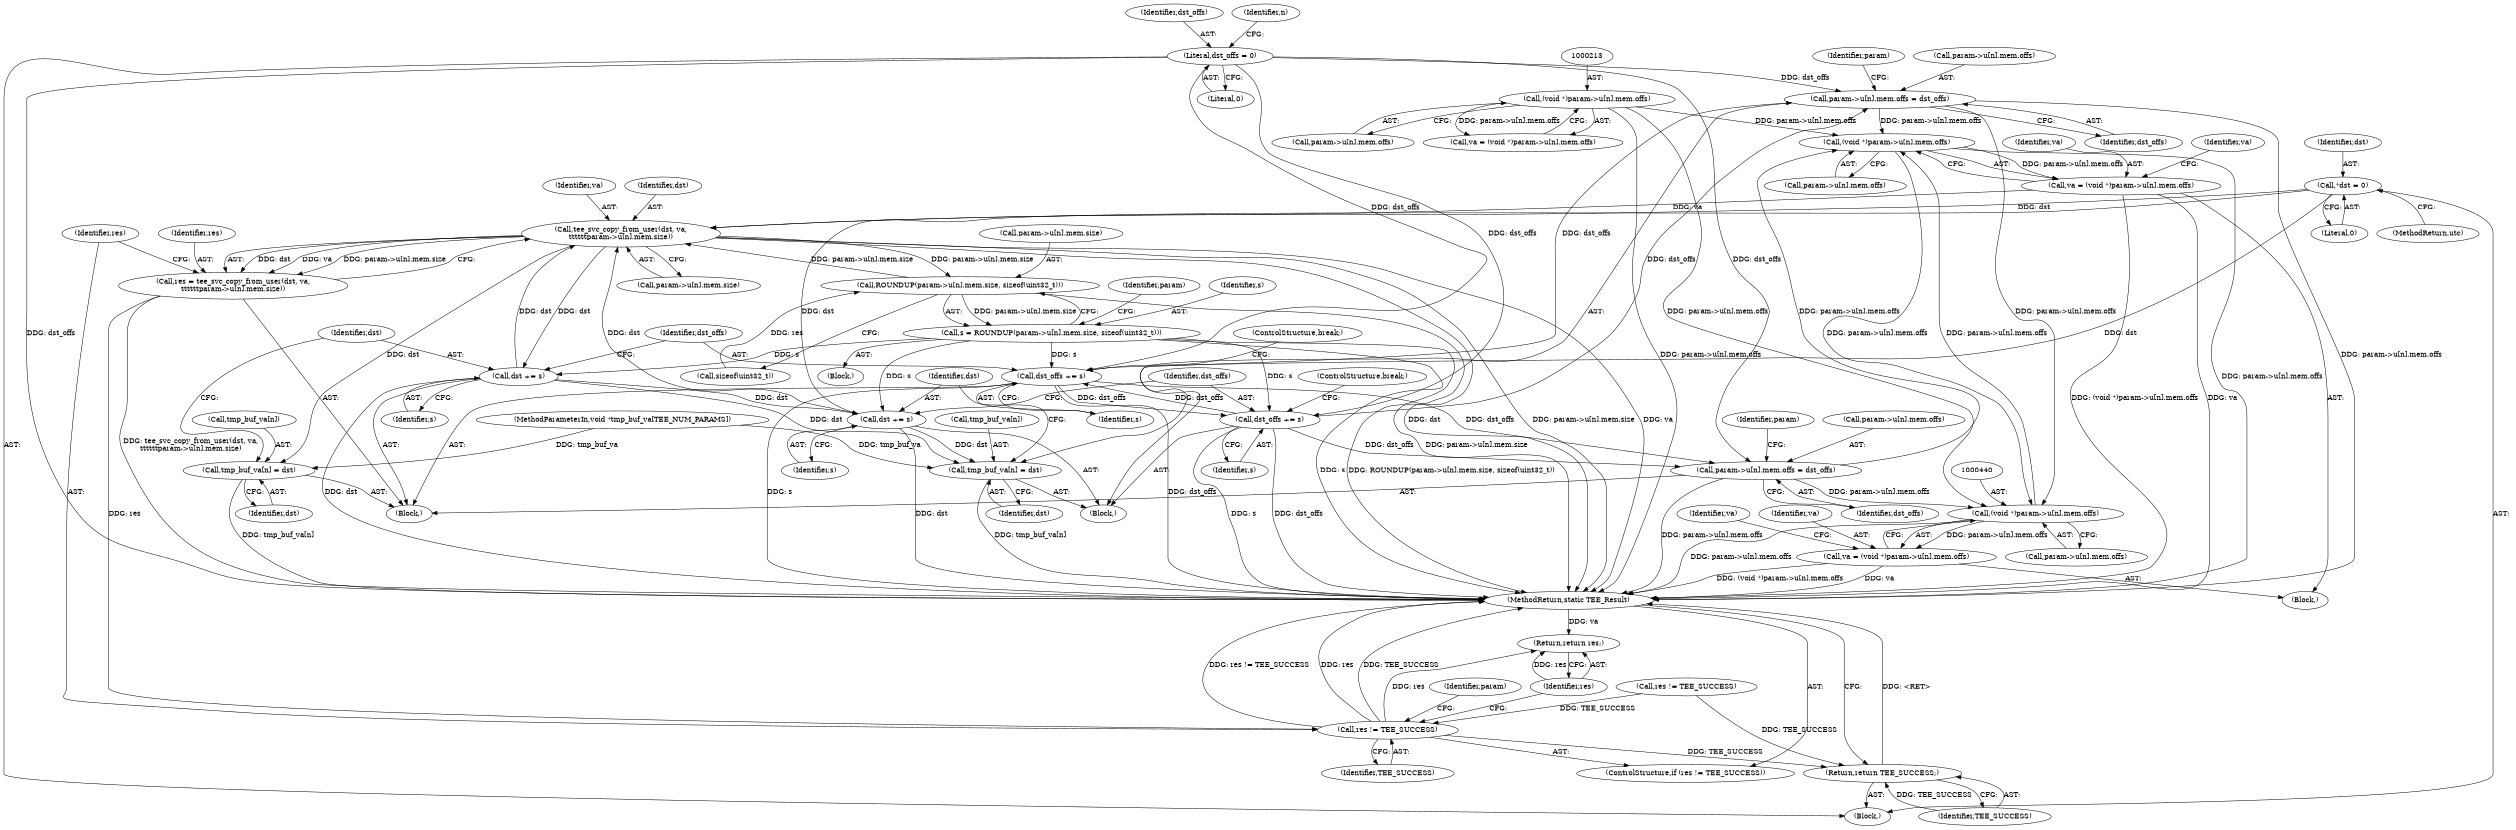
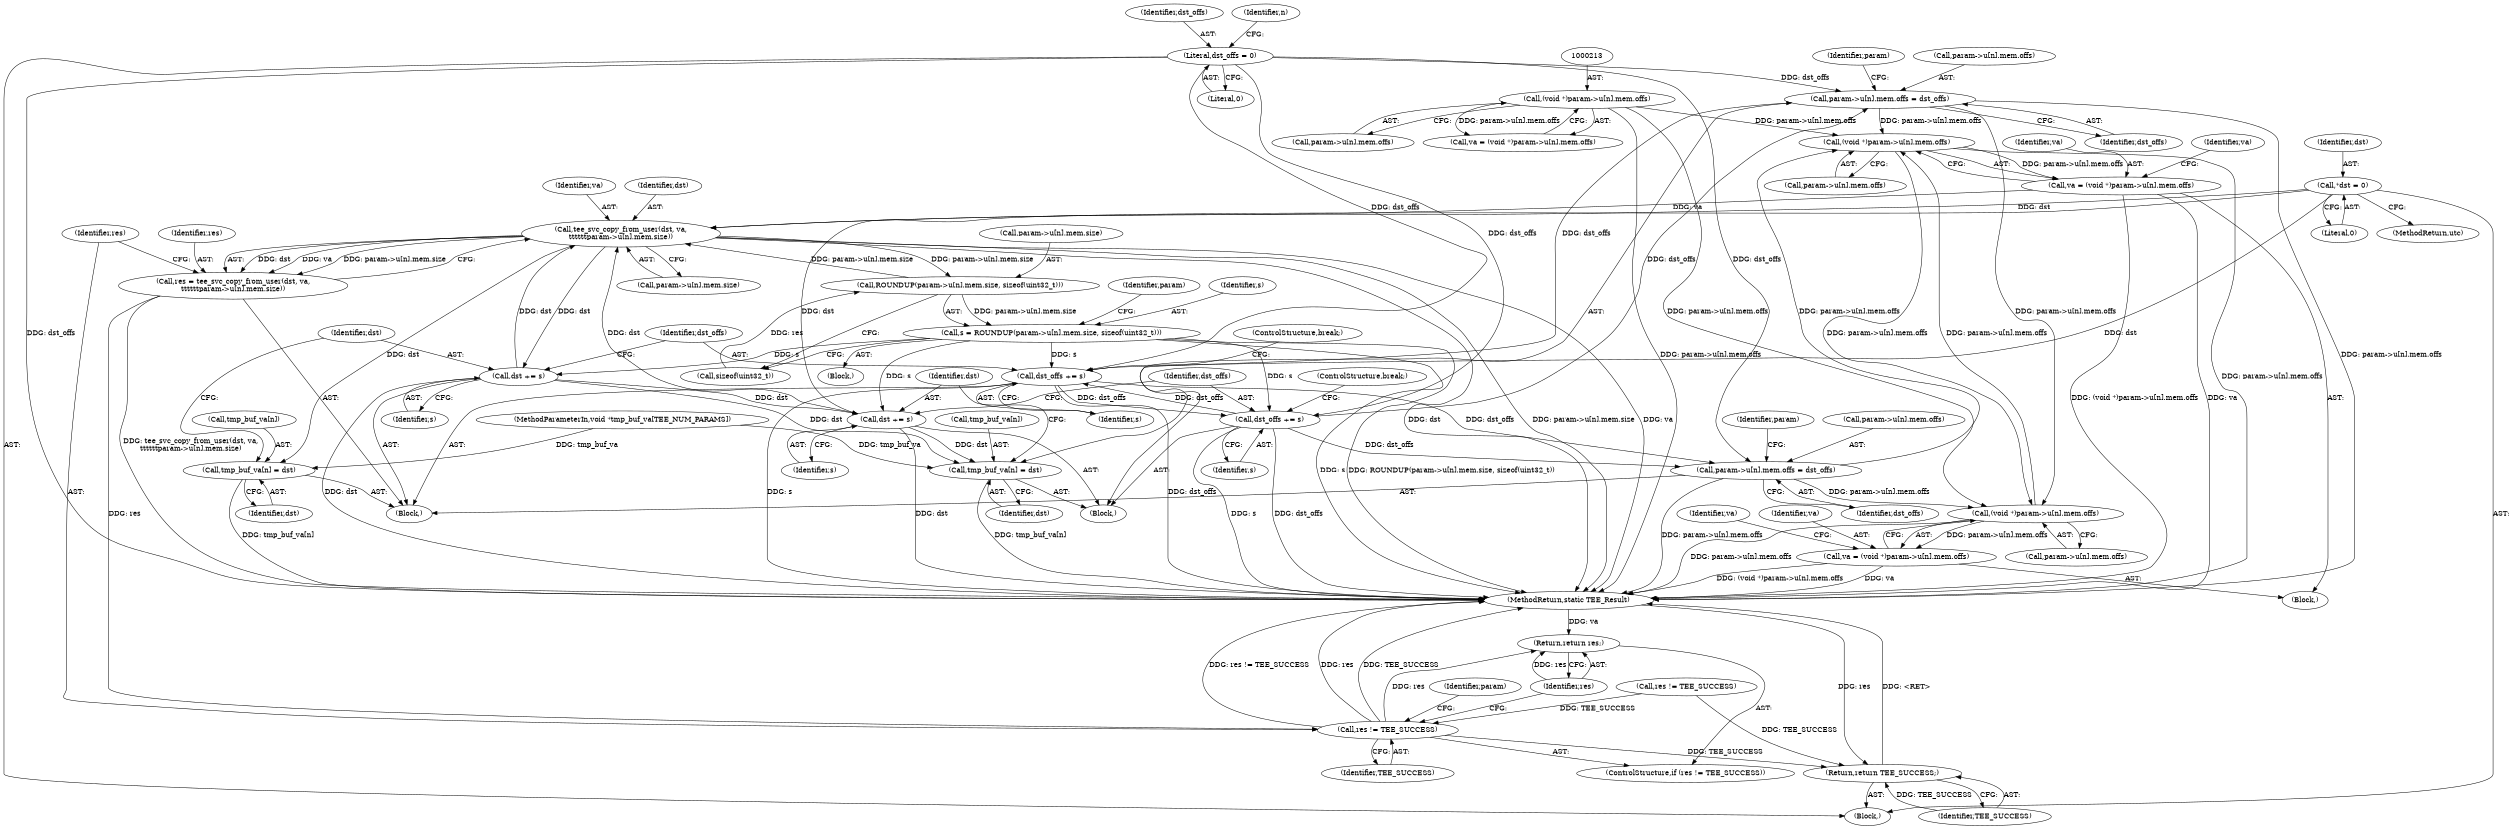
(2408, 202) -> (2383, 208)
(1072, 303) -> (848, 348)
(1438, 337) -> none
(1977, 471) -> none
(1796, 634) -> (1747, 668)
(1854, 687) -> (1854, 687)
